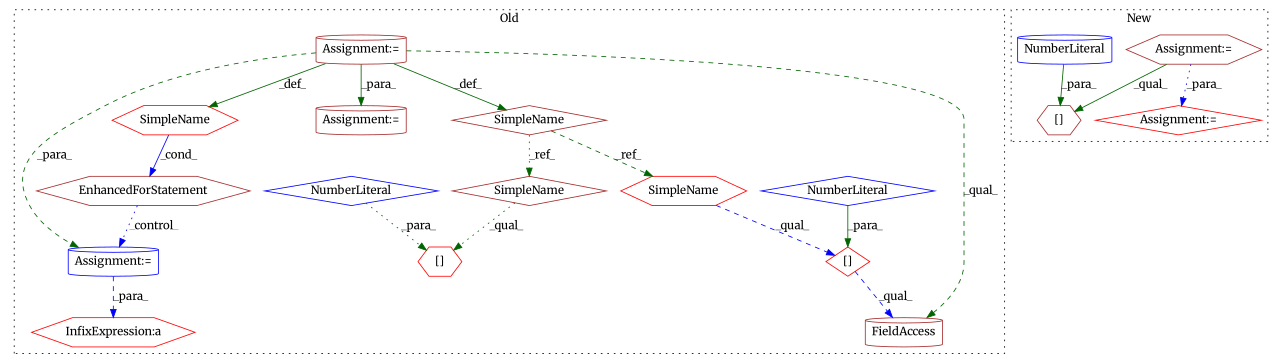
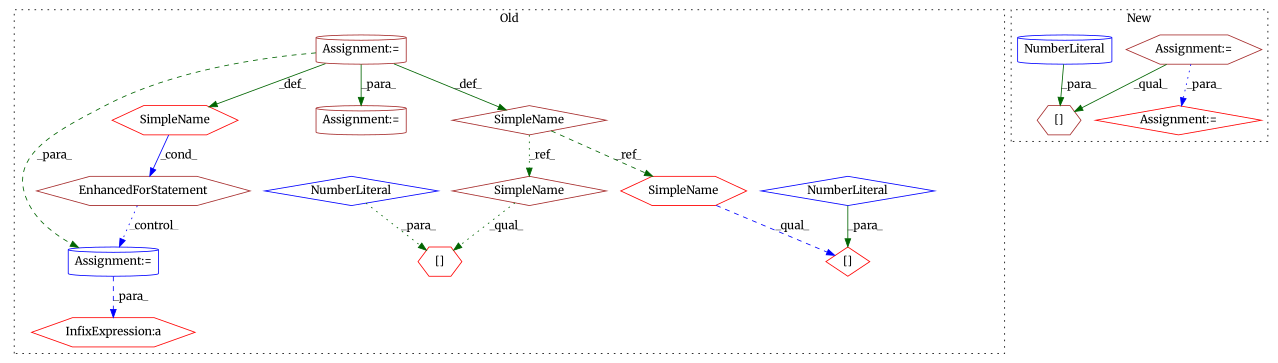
(904, 332) -> none
